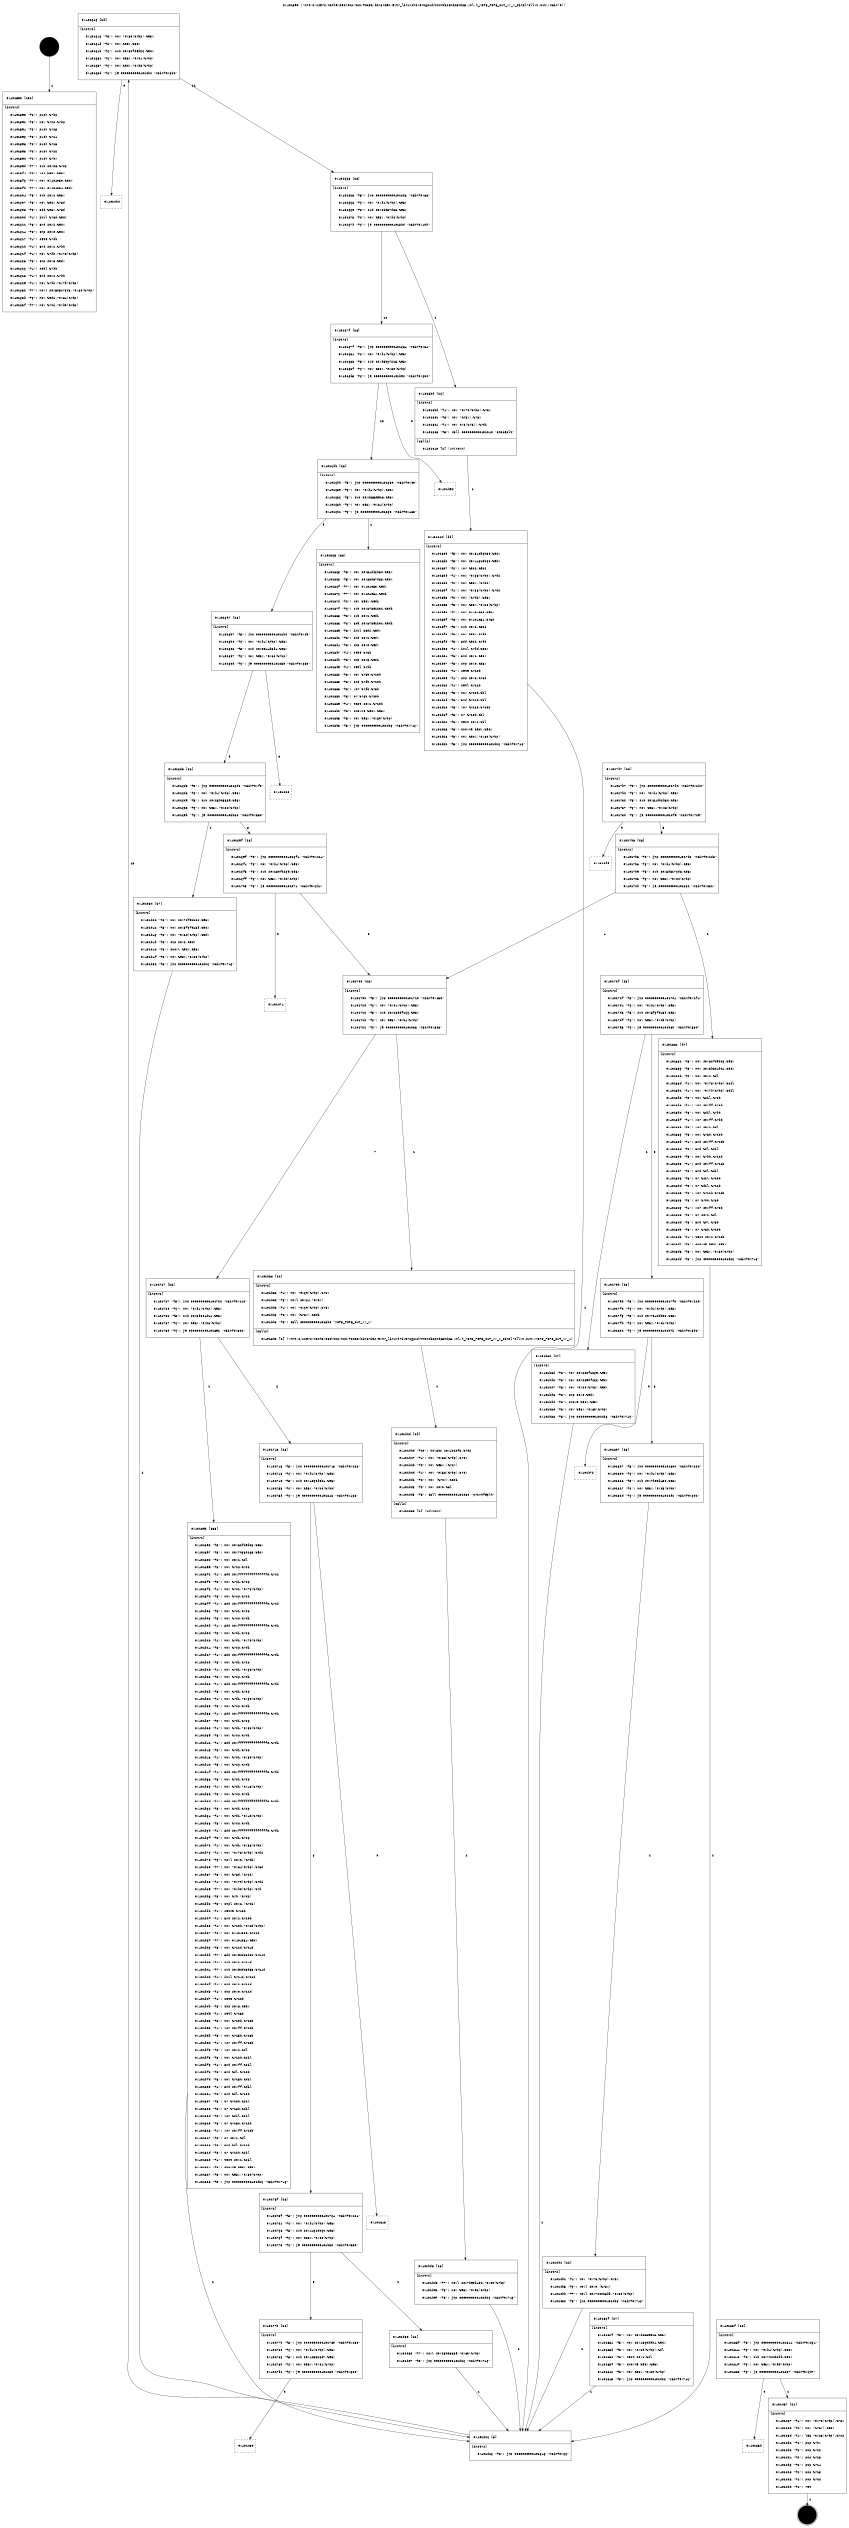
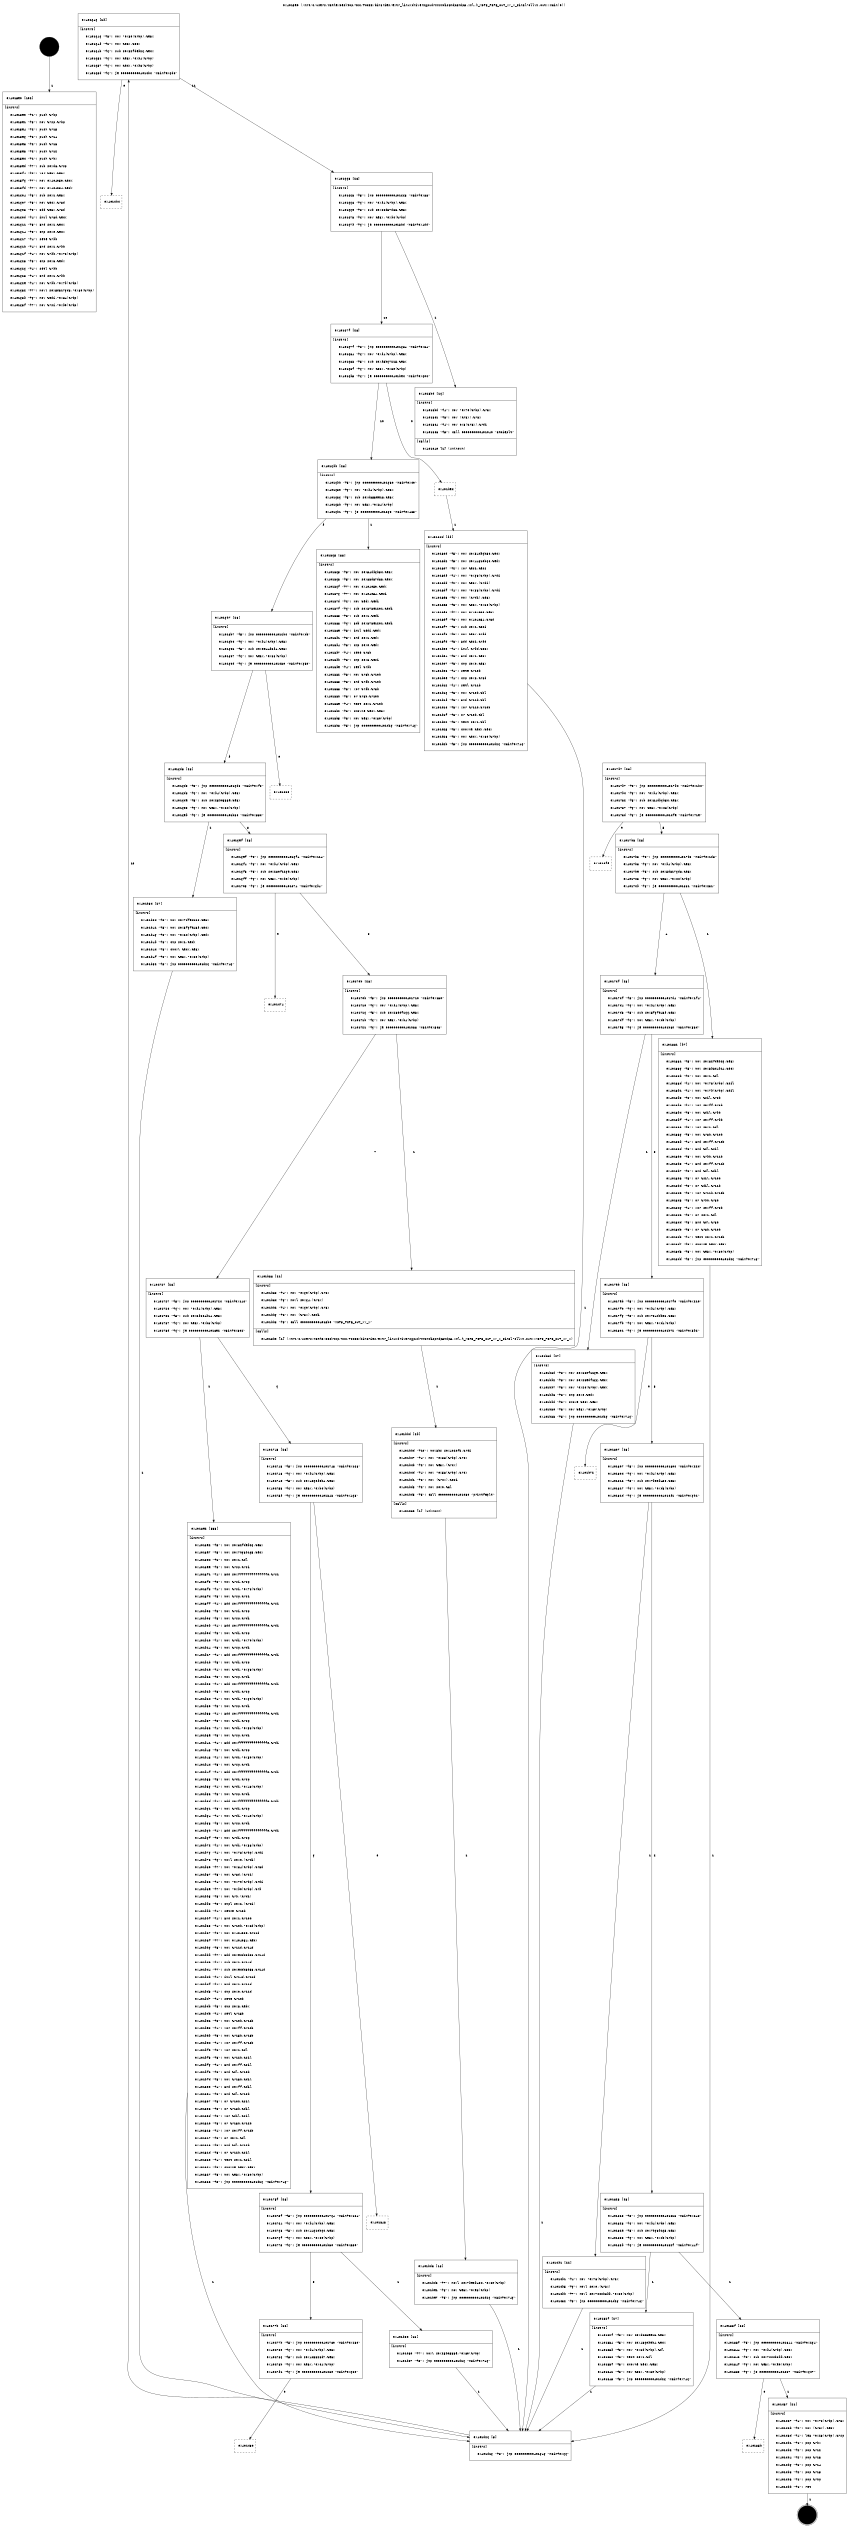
(469, 492) -> (450, 512)
(532, 935) -> (660, 933)
none -> (652, 2223)
